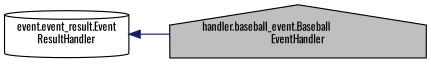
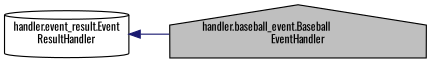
(67, 34) -> (67, 34)
